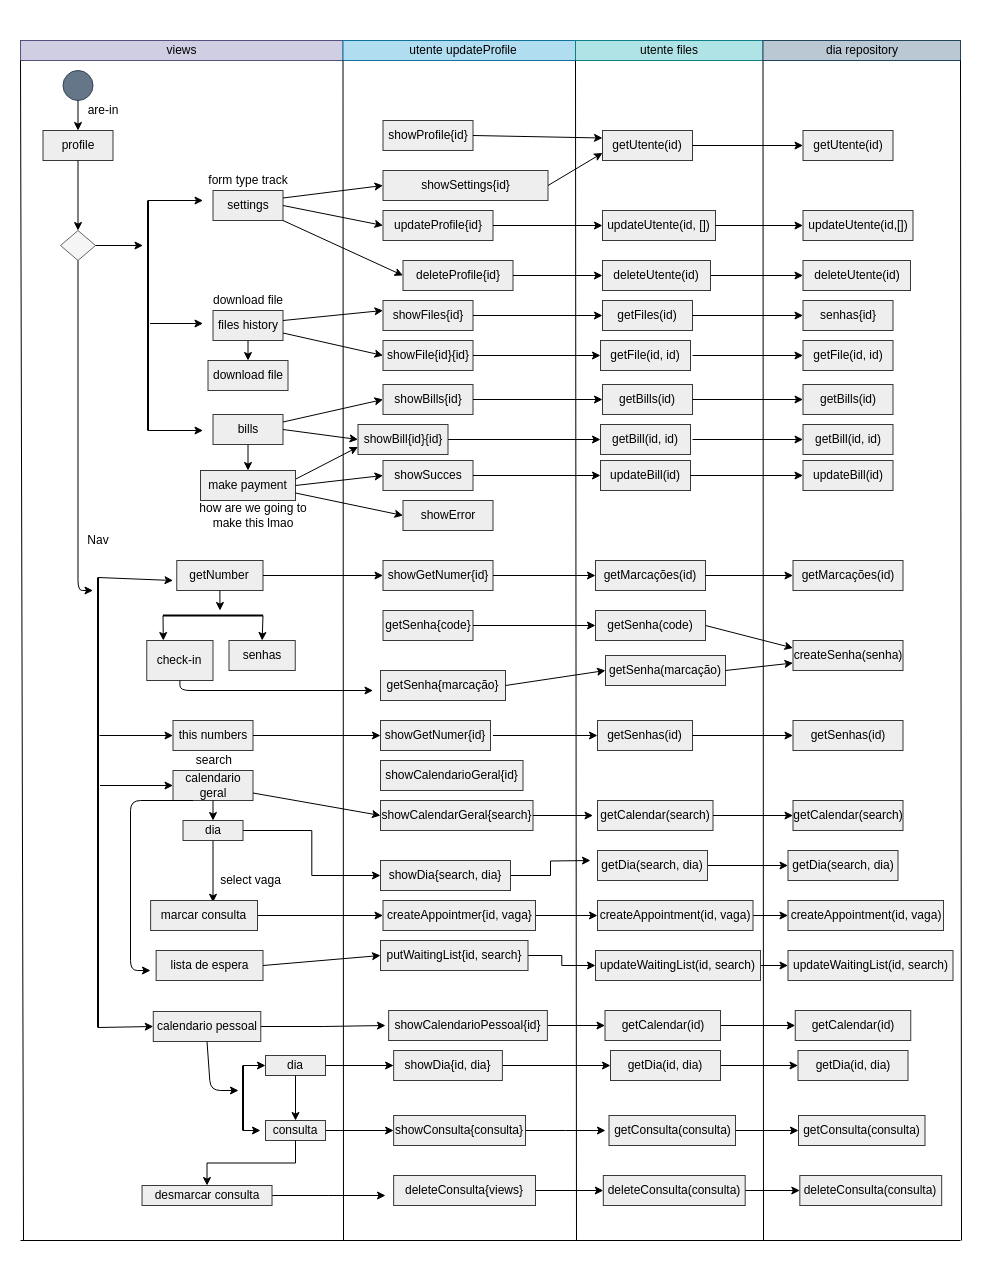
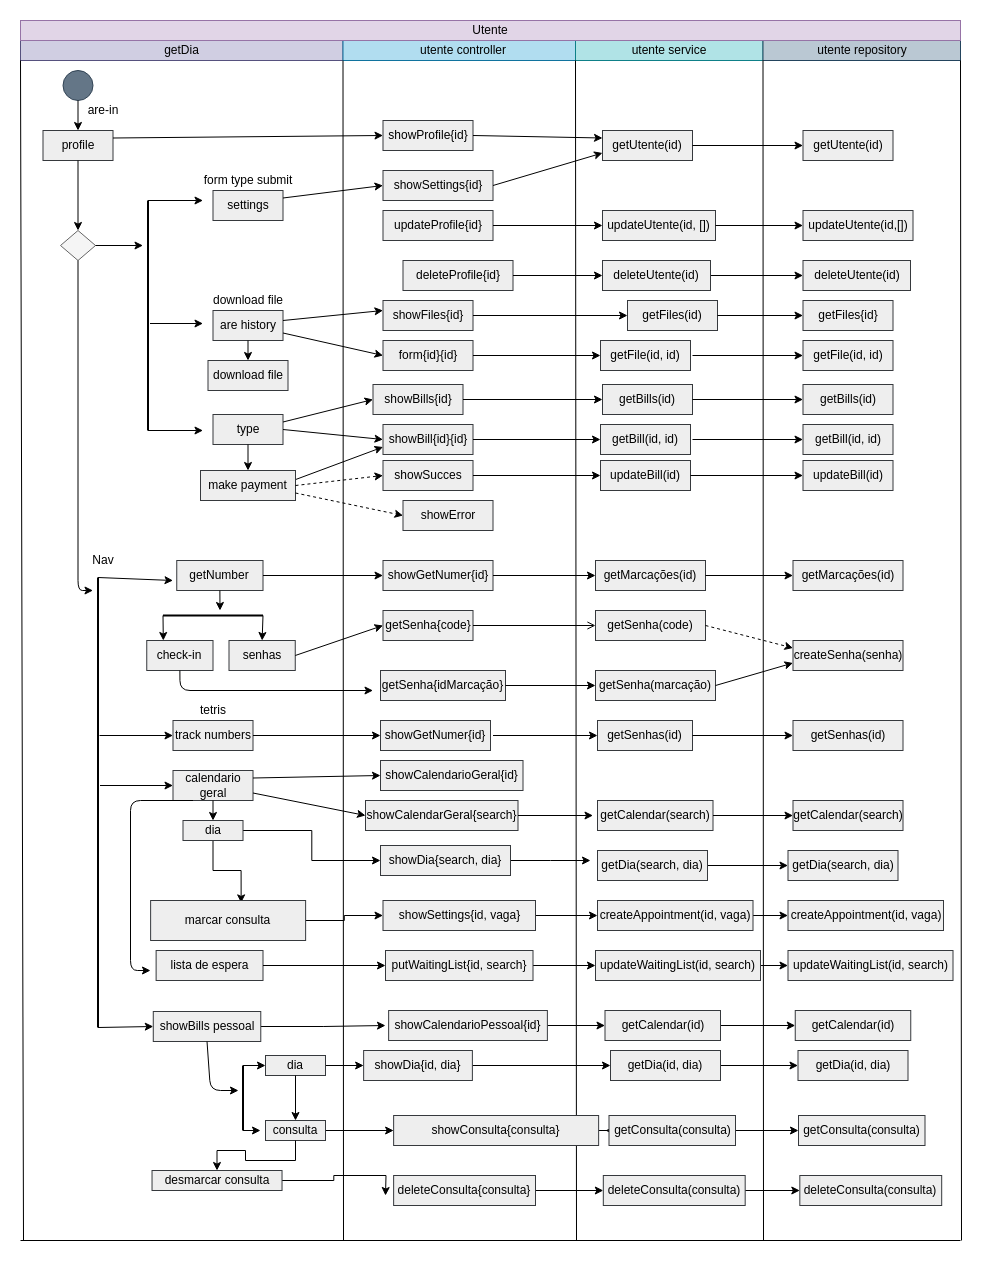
none -> (491, 31)
(182, 51) -> (182, 51)
(464, 51) -> (464, 51)
(670, 51) -> (670, 51)
(863, 51) -> (863, 51)
none -> (244, 137)
(249, 181) -> (249, 181)
(466, 186) -> (438, 186)
(329, 215) -> none
(340, 246) -> none
(648, 316) -> (673, 316)
(849, 316) -> (849, 316)
(249, 326) -> (249, 326)
(429, 356) -> (429, 356)
(428, 400) -> (418, 400)
(249, 430) -> (249, 430)
(403, 440) -> (428, 440)
(335, 481) -> (335, 481)
(346, 503) -> (346, 503)
(253, 516) -> none
(98, 541) -> (103, 561)
(587, 626) -> (588, 626)
(747, 636) -> (747, 636)
none -> (336, 642)
(180, 661) -> (180, 656)
(666, 671) -> (656, 686)
(443, 686) -> (443, 686)
none -> (213, 711)
(214, 736) -> (214, 736)
(216, 761) -> none
none -> (313, 777)
(457, 816) -> (442, 816)
(446, 876) -> (446, 861)
(251, 881) -> none
(204, 916) -> (228, 921)
(460, 916) -> (460, 916)
(454, 956) -> (459, 966)
(208, 1027) -> (208, 1027)
(448, 1066) -> (418, 1066)
(460, 1131) -> (496, 1131)
(465, 1191) -> (465, 1191)
(207, 1196) -> (217, 1181)
